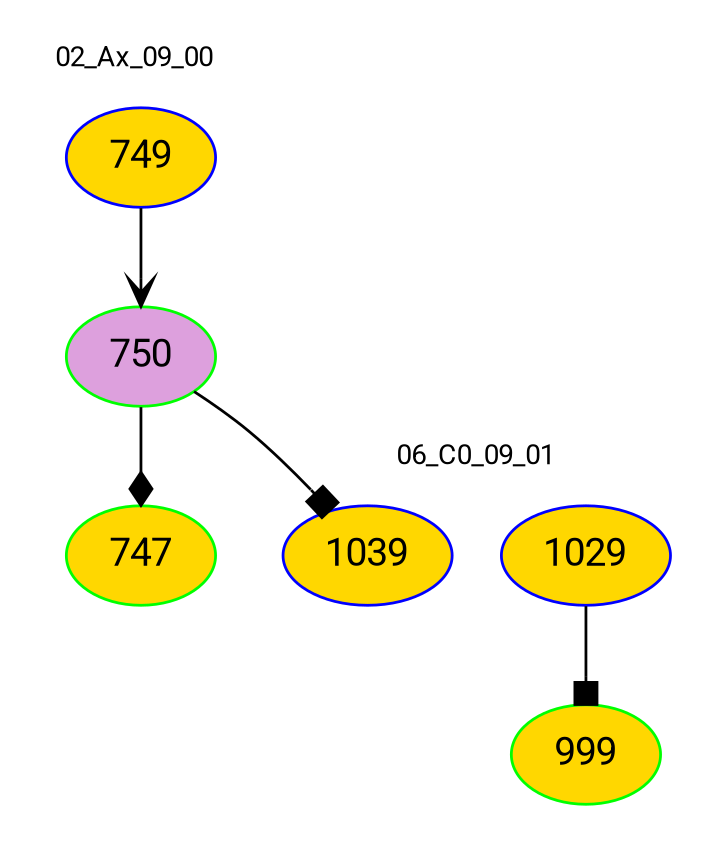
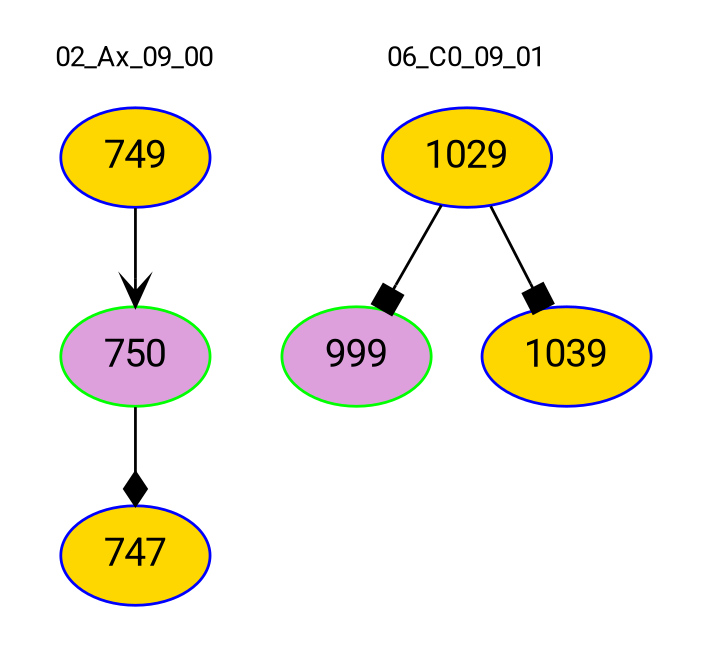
(278, 457) -> (511, 245)
(141, 556) -> (135, 556)
(586, 755) -> (357, 357)
